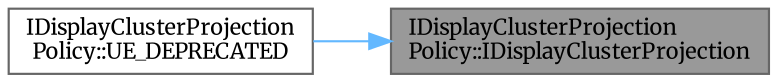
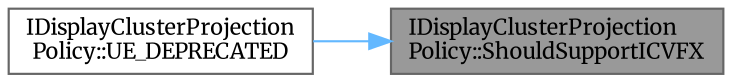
(580, 41) -> (557, 41)
